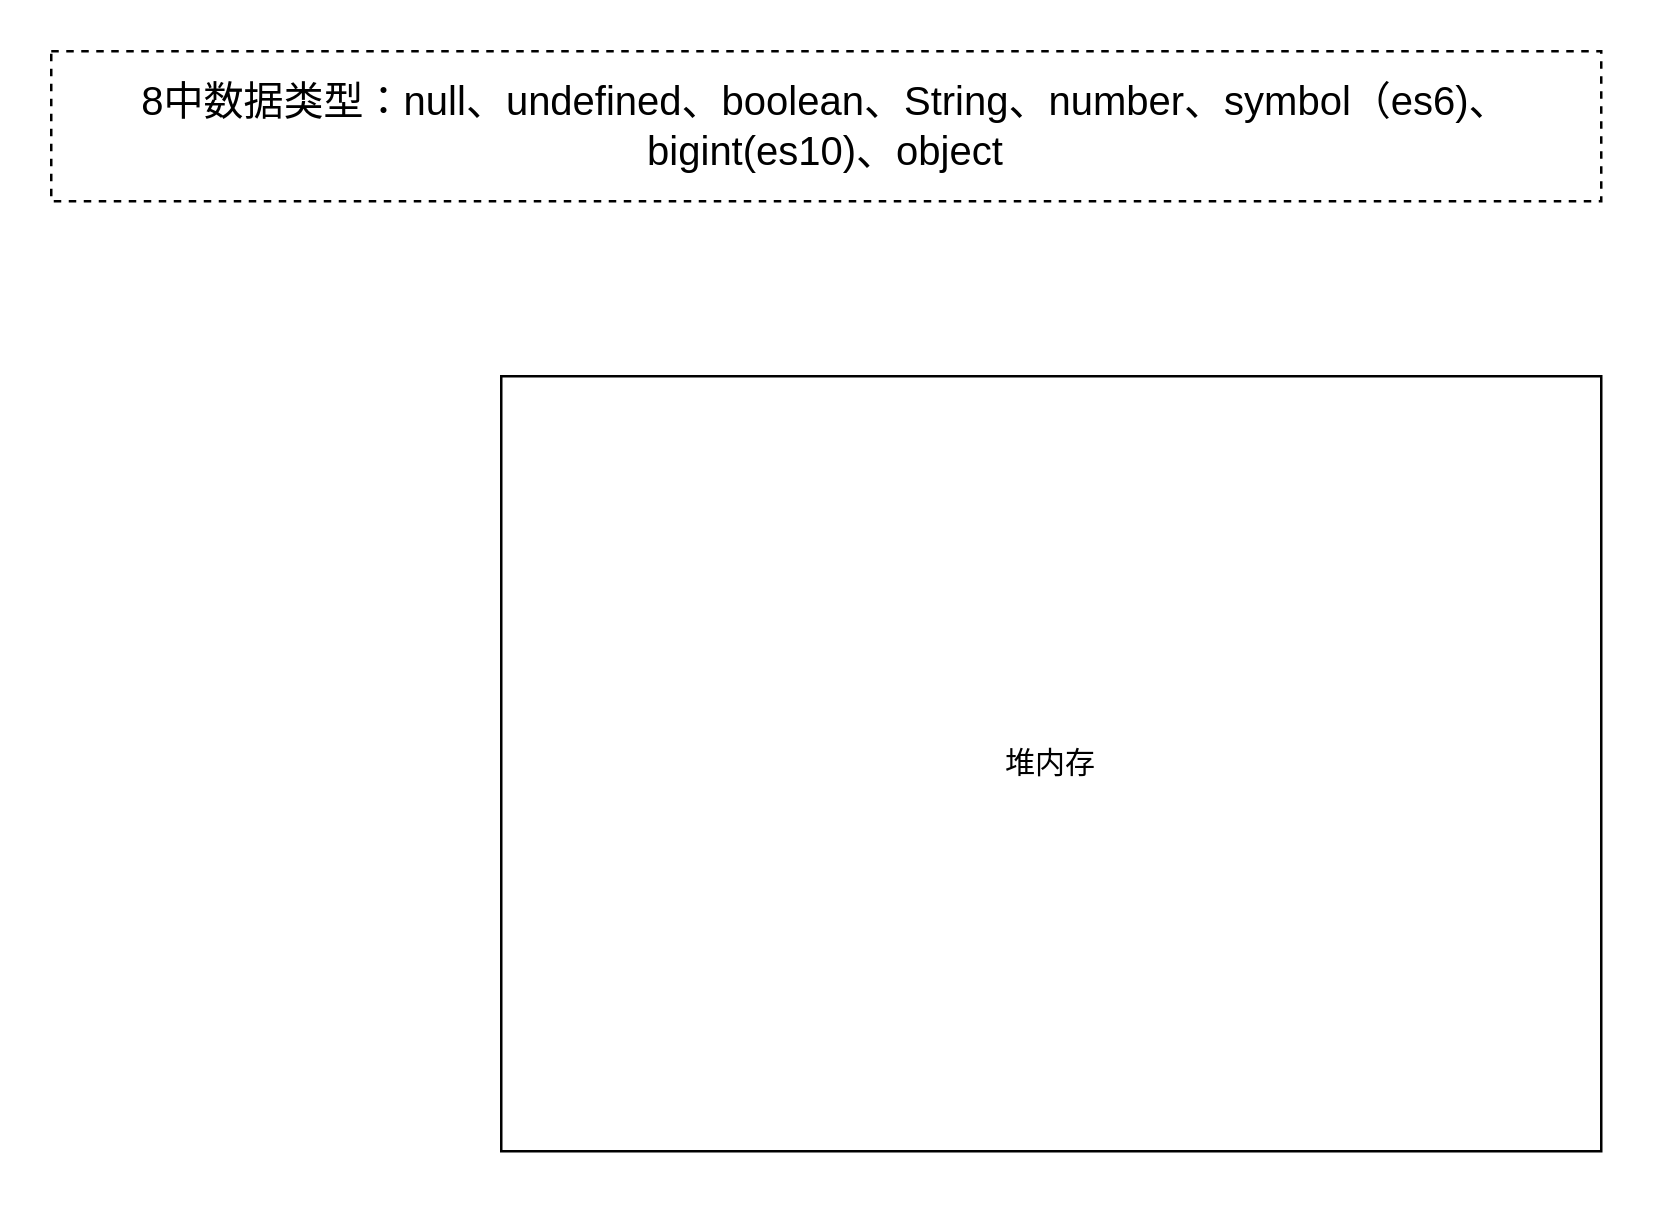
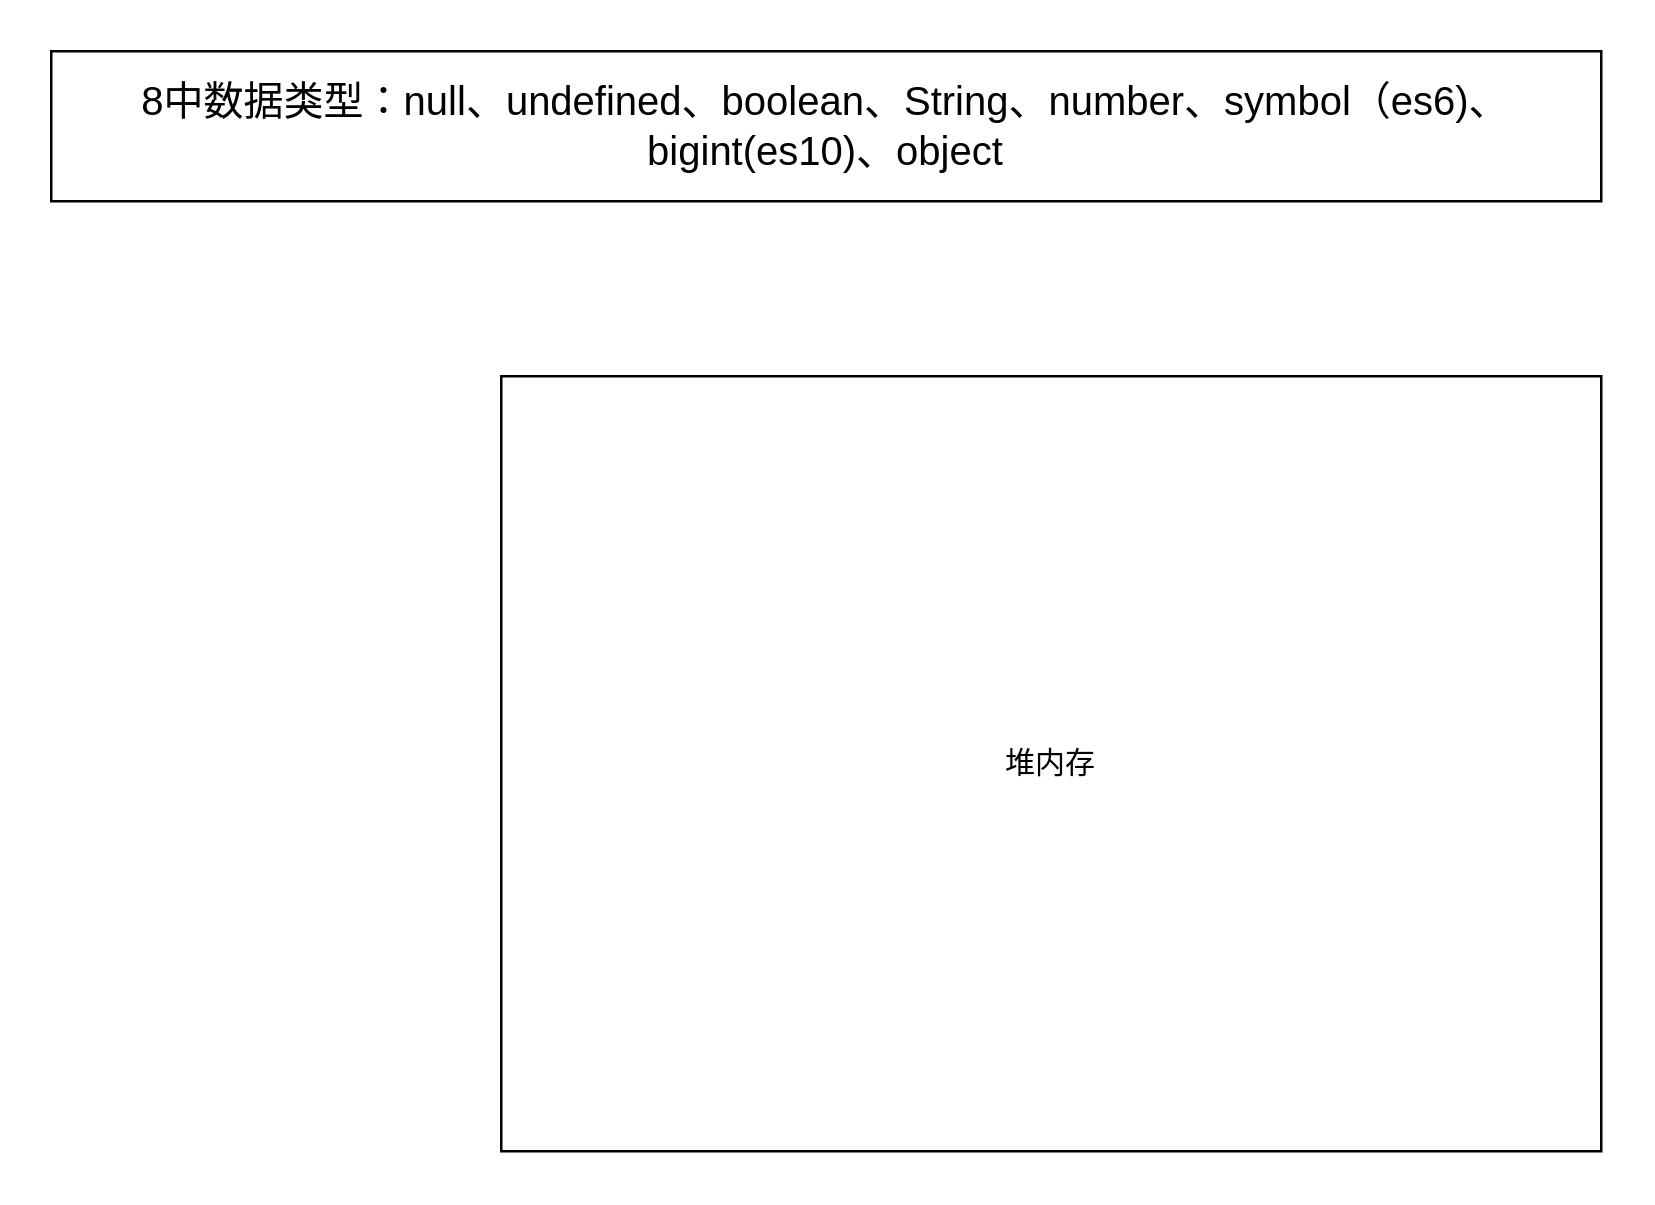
(826, 126) -> (826, 126)
